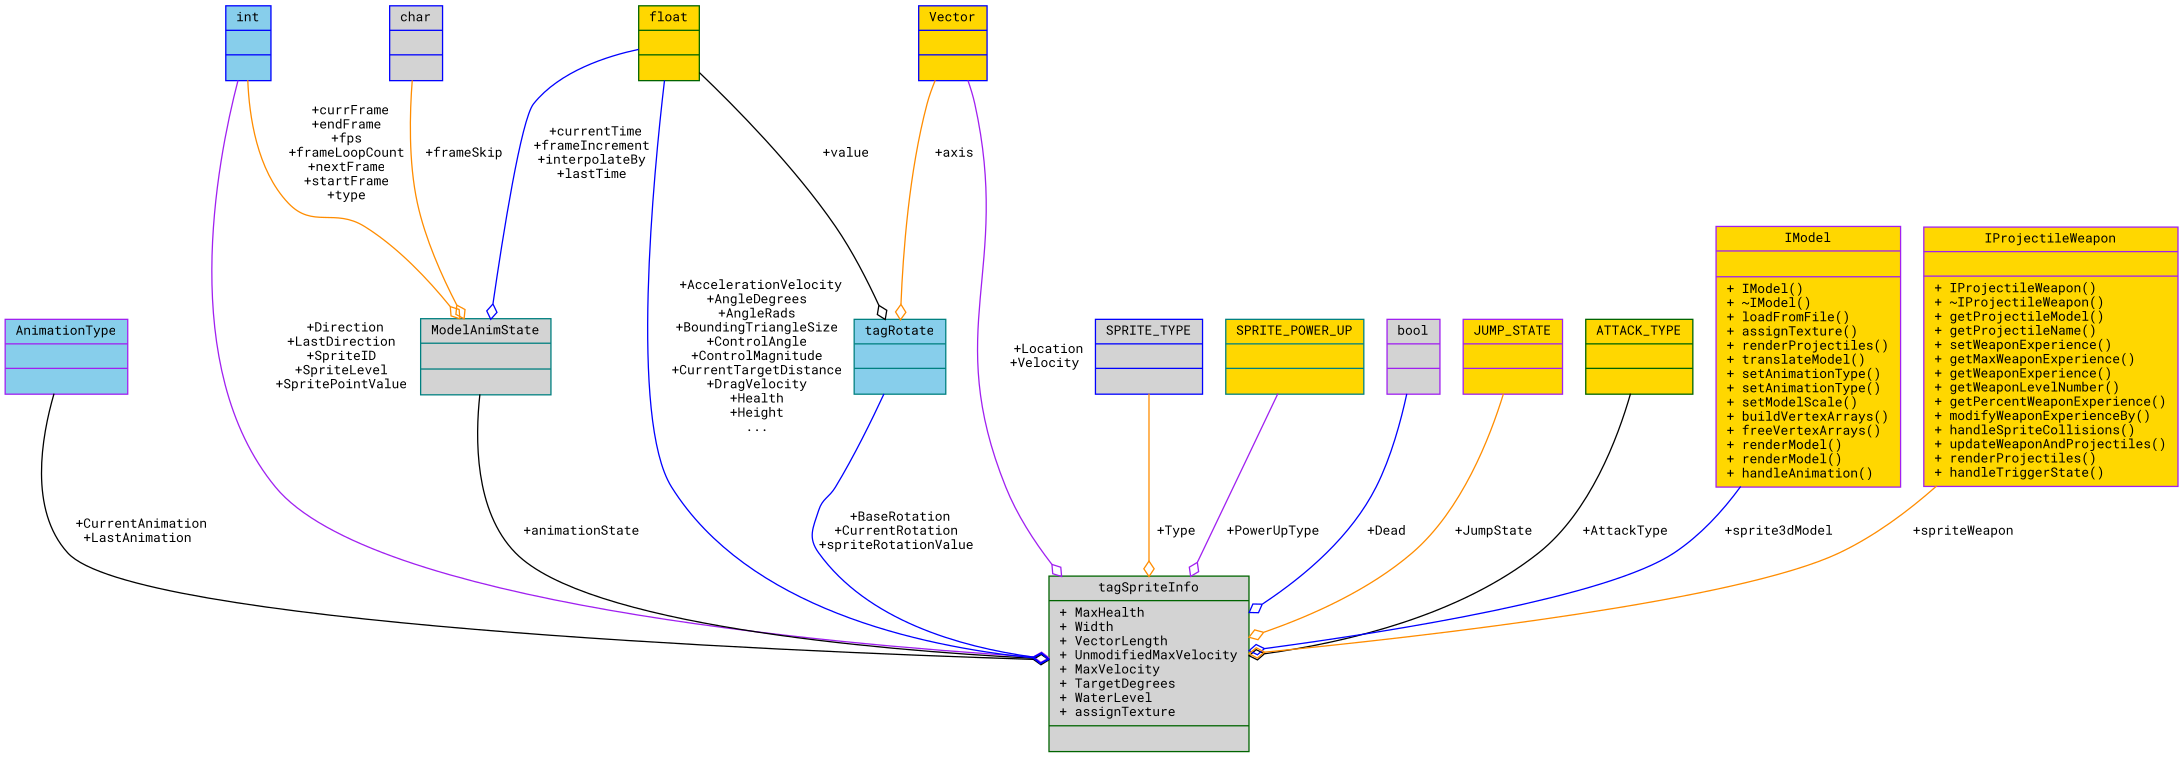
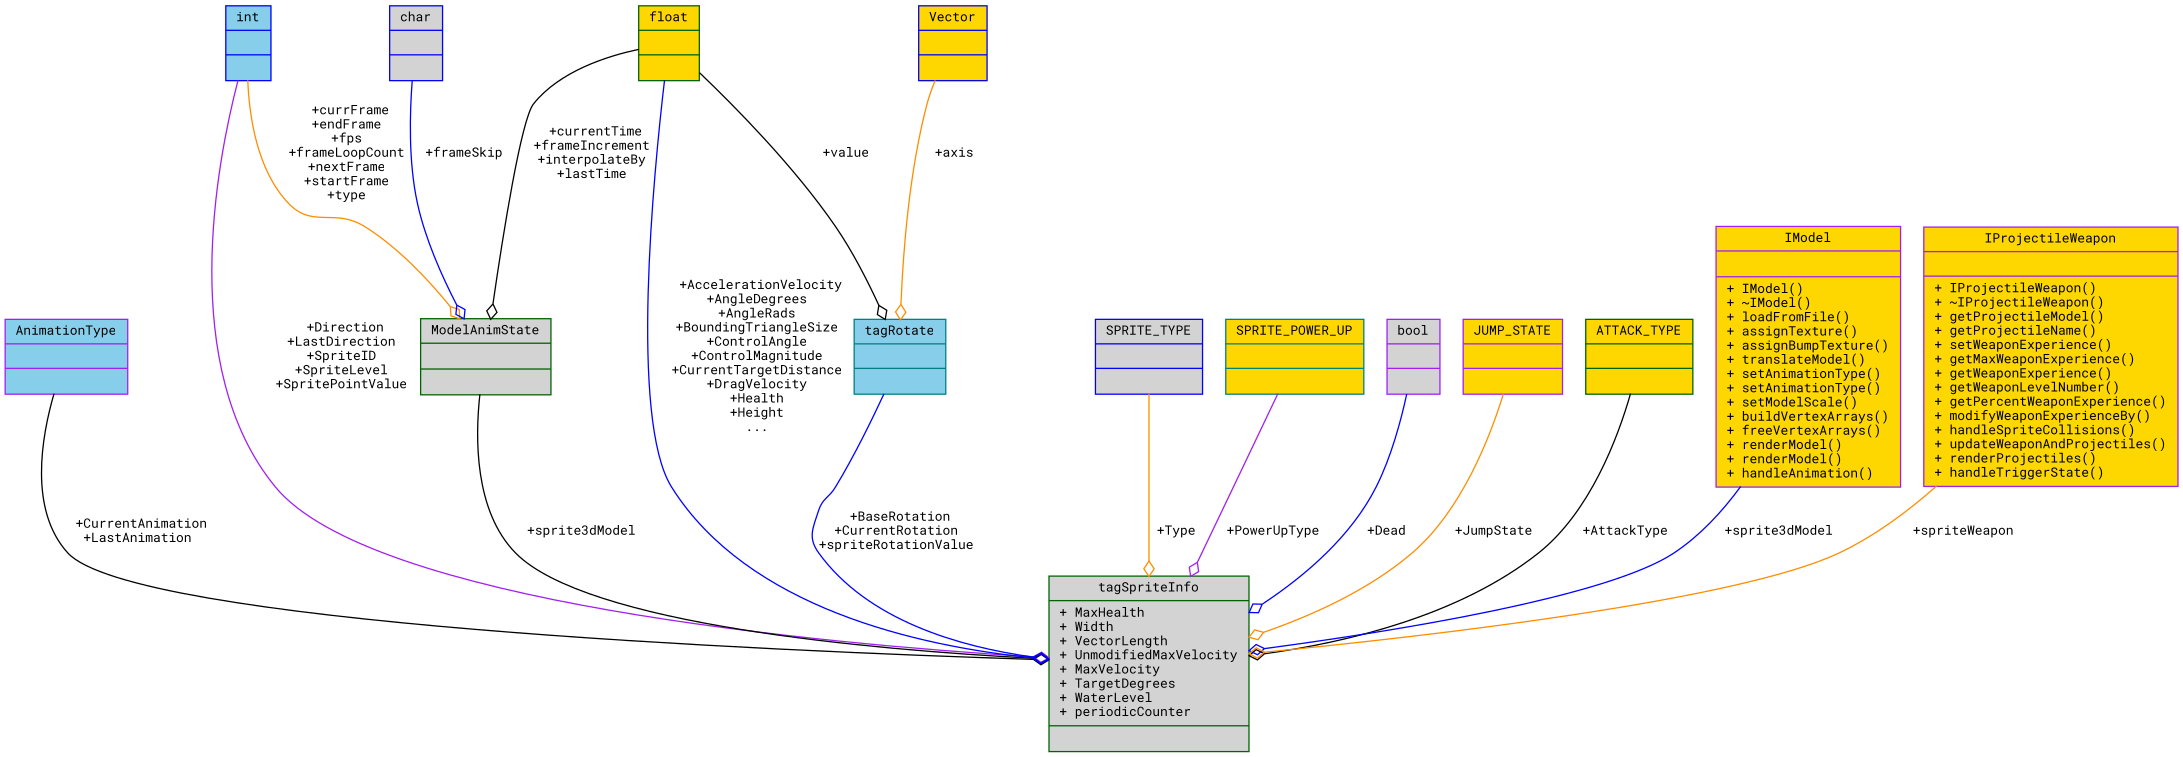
(521, 144) -> (521, 144)
(416, 196) -> (416, 196)
(978, 330) -> none
(1808, 346) -> (1808, 346)
(486, 357) -> (486, 357)
(578, 532) -> (578, 532)
(1118, 712) -> (1126, 712)
